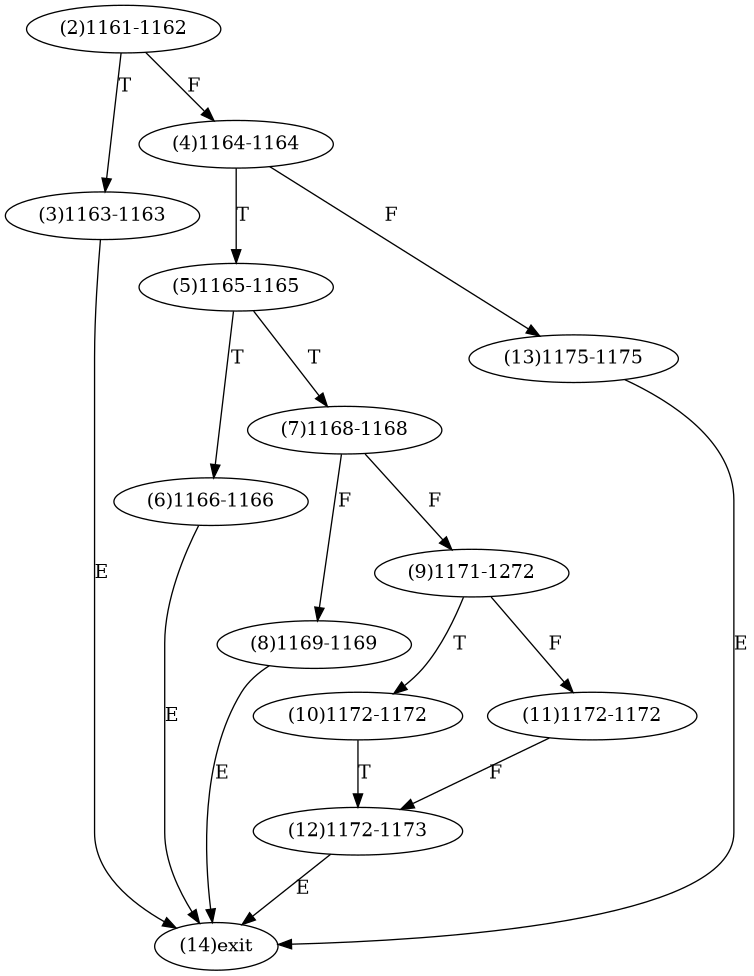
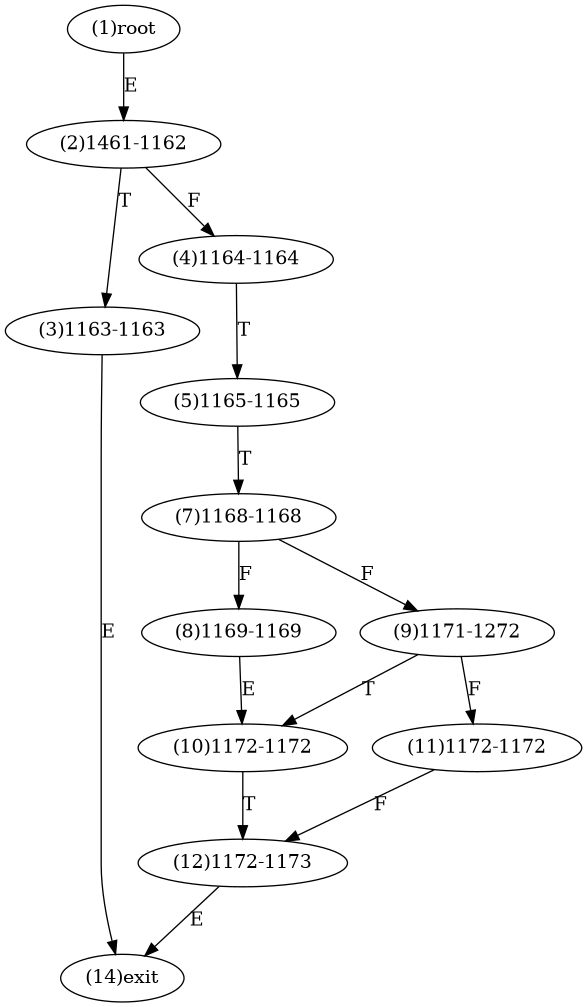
(124, 29) -> (124, 144)
none -> (124, 29)
(574, 359) -> none
(211, 502) -> none
(212, 779) -> (241, 684)
